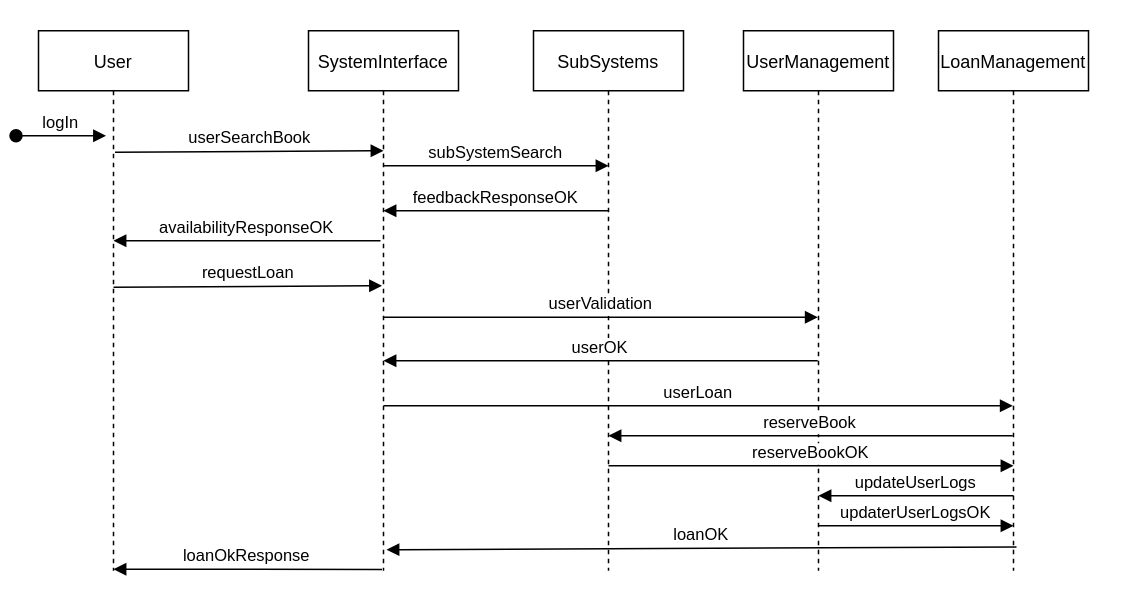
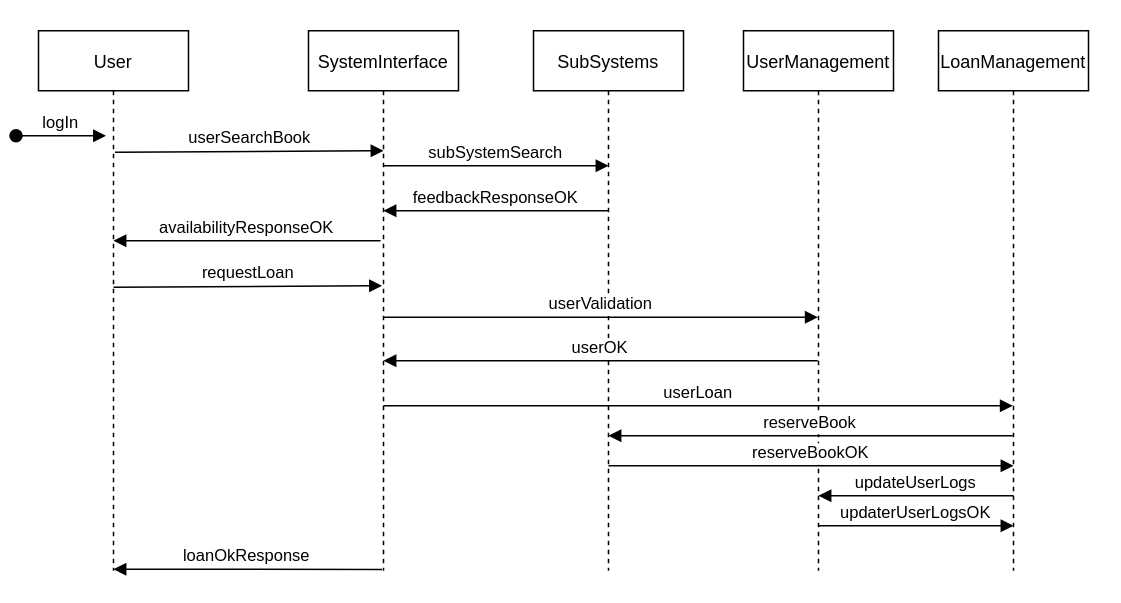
(708, 548) -> none
